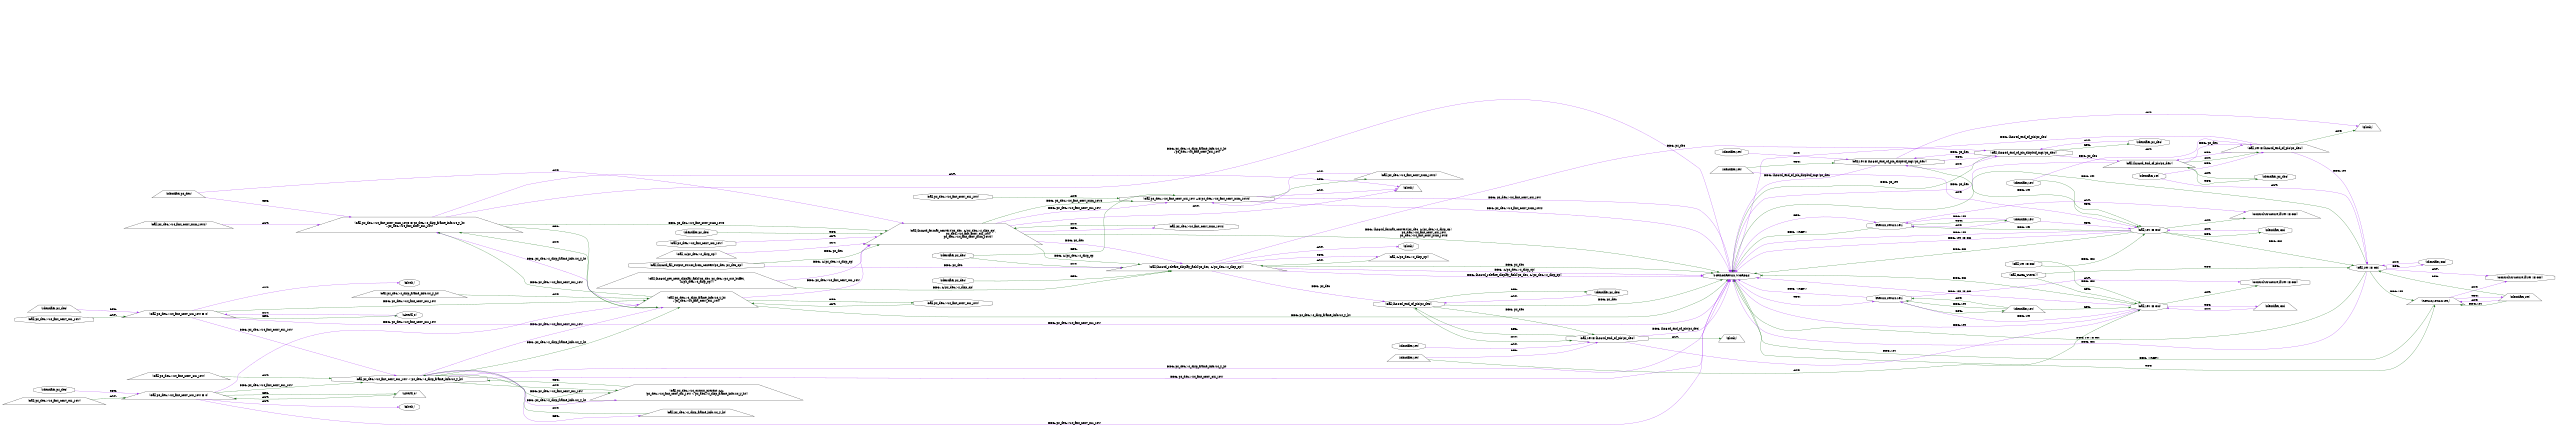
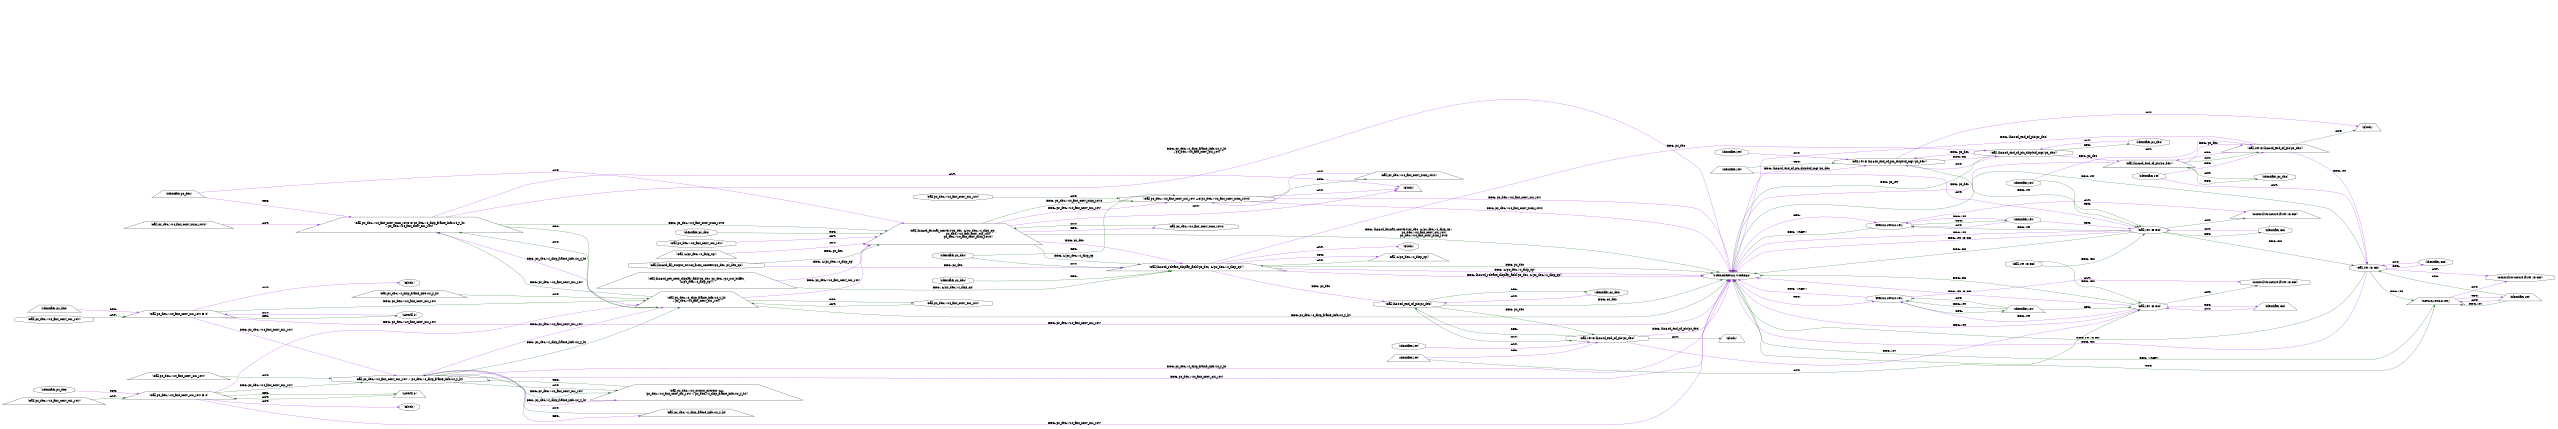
(1959, 157) -> (1959, 157)
(1775, 182) -> (1763, 175)
(2024, 275) -> none
